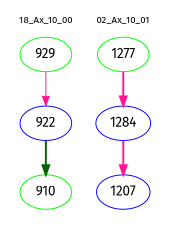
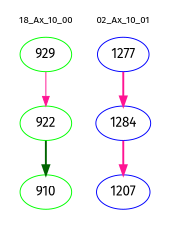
(123, 54) -> (123, 54)
(46, 123) -> (46, 123)
